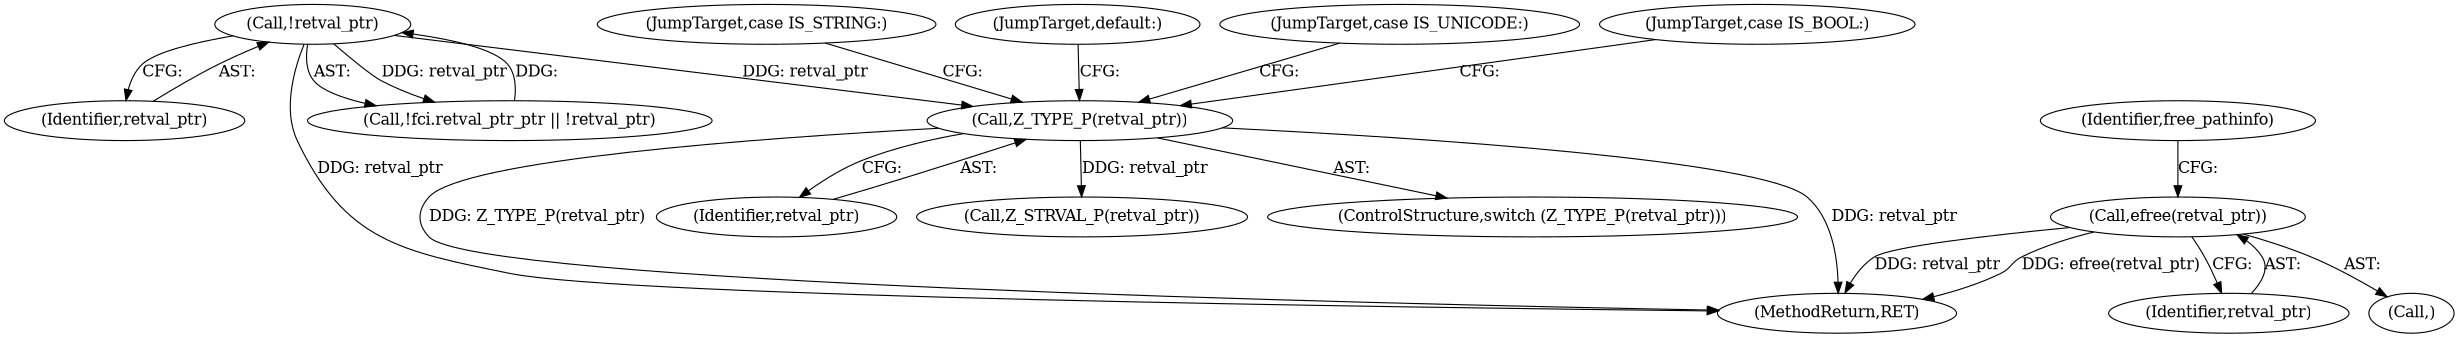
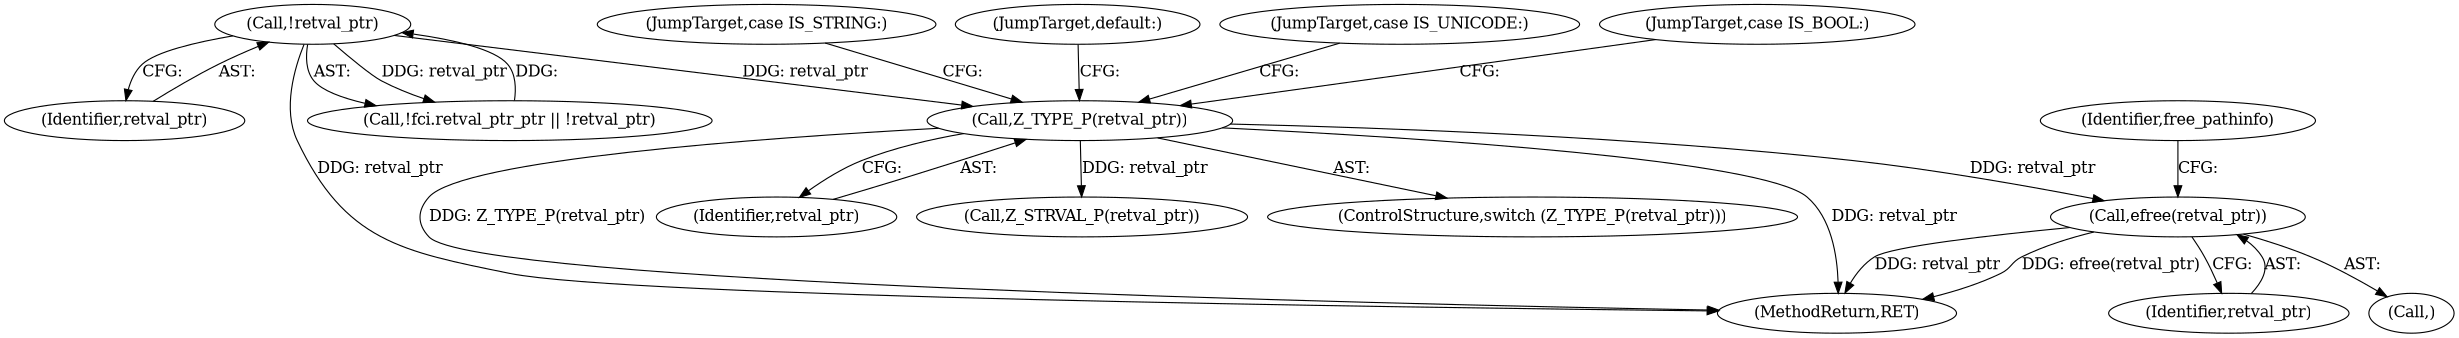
none -> (1663, 144)
